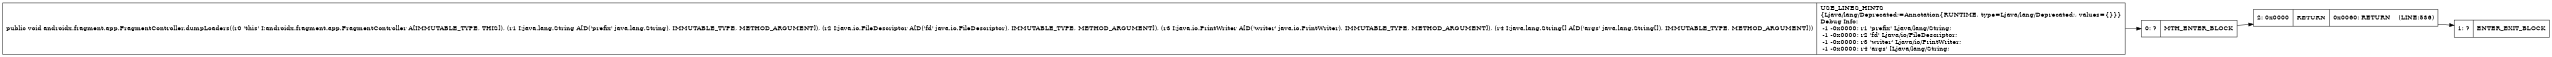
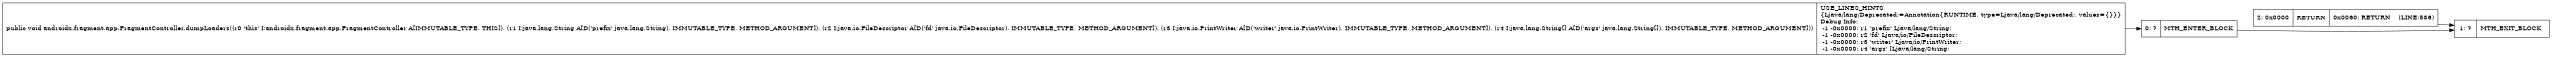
(2243, 25) -> (2343, 31)
(2511, 28) -> (2511, 28)
